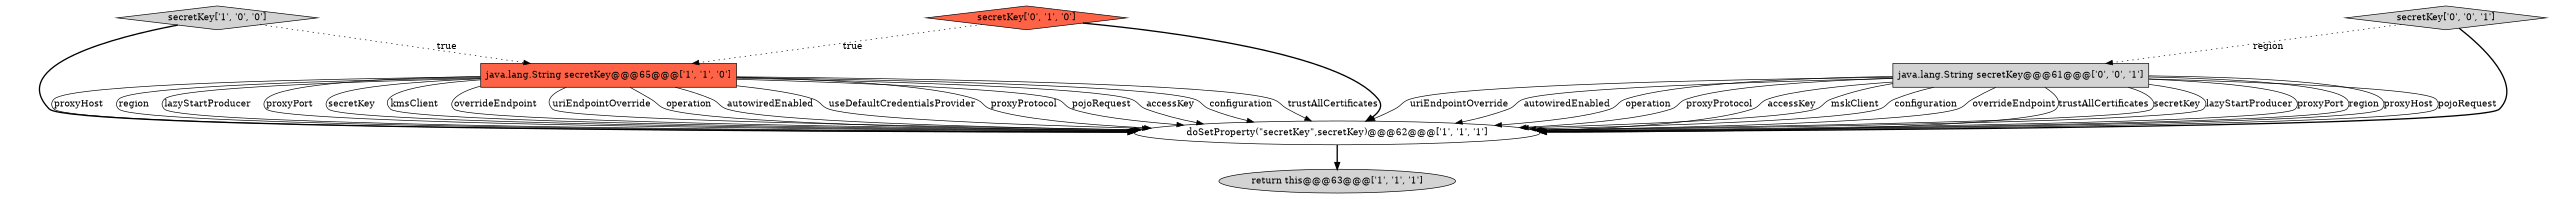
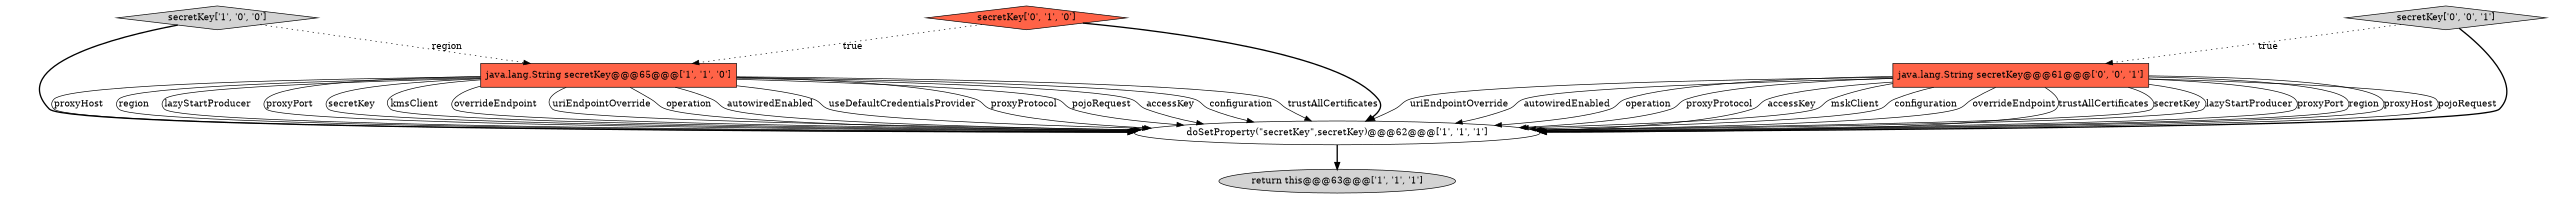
(447, 47) -> (447, 47)
(2268, 47) -> (2268, 47)
(2021, 75) -> (2021, 75)
